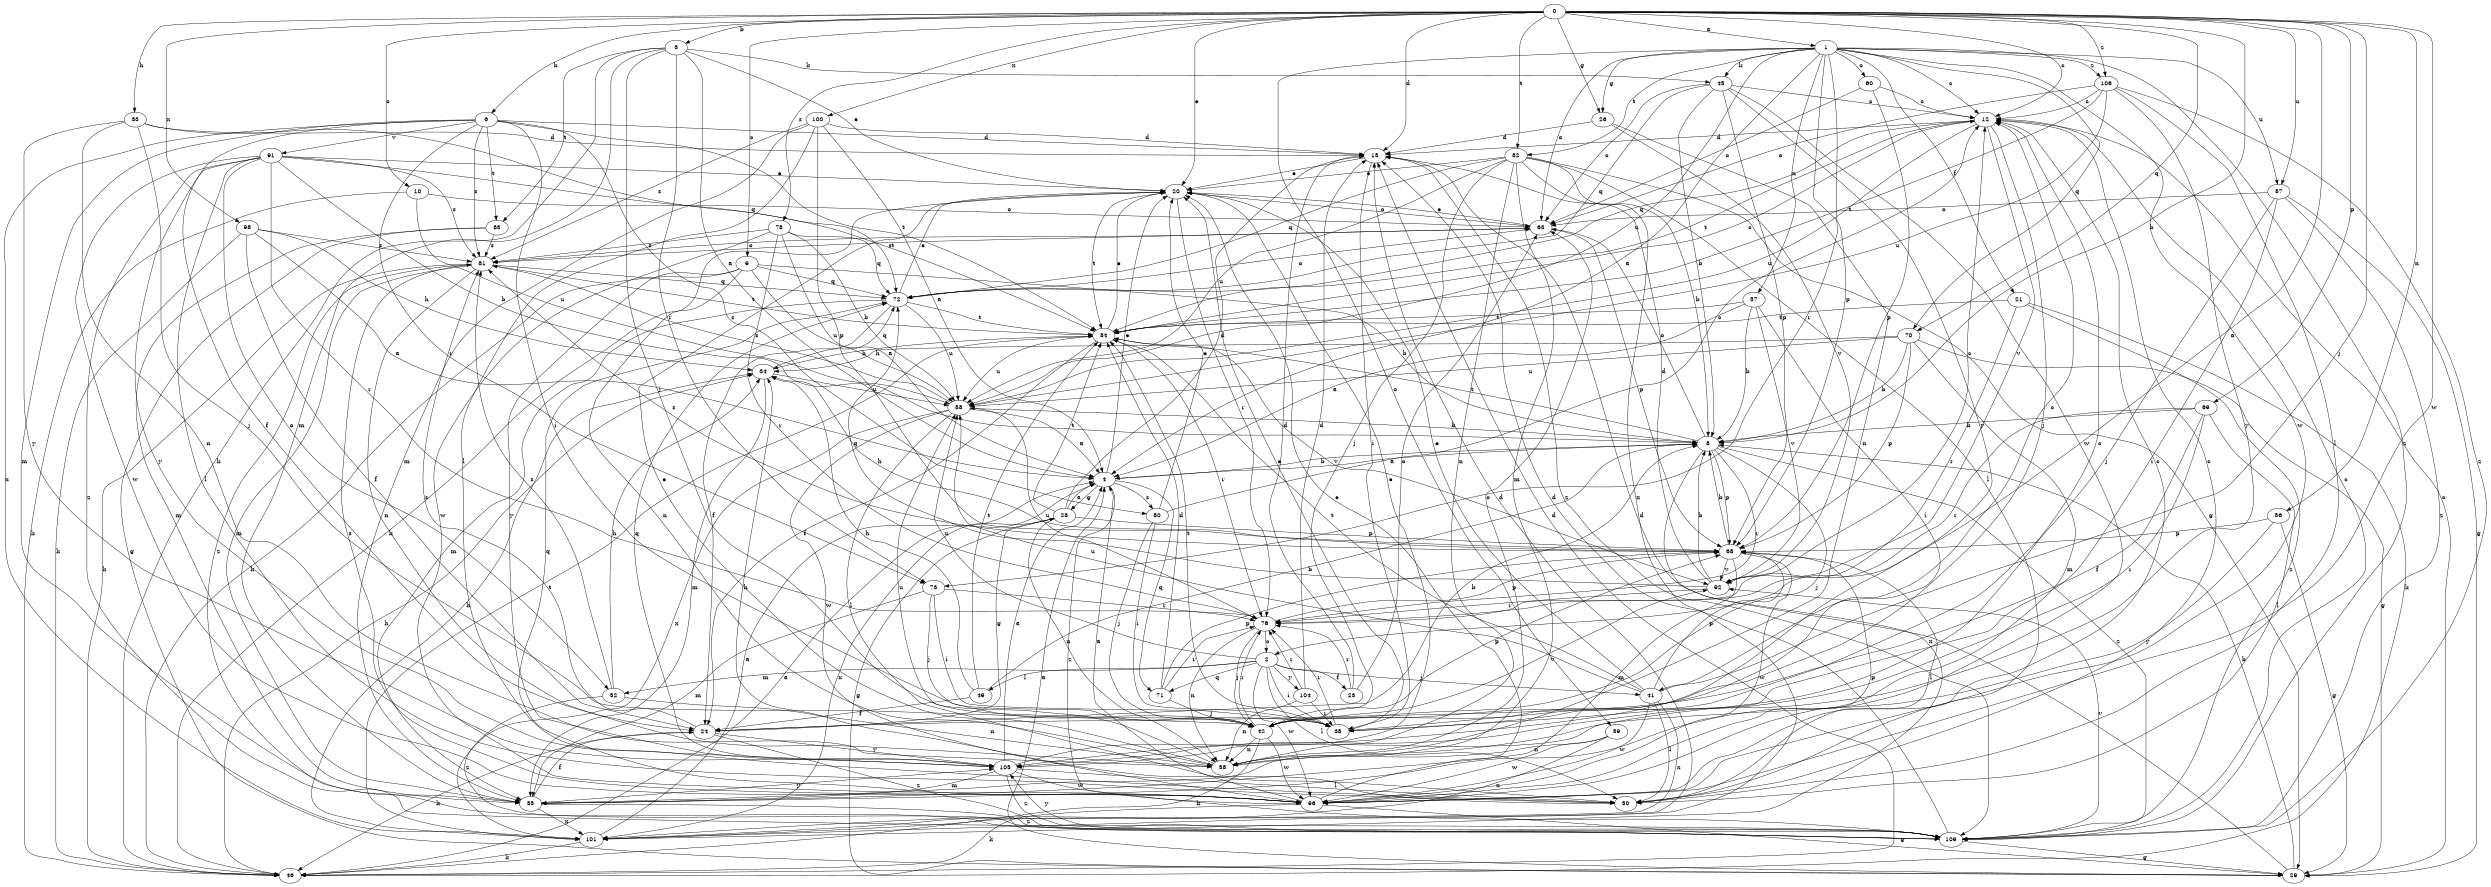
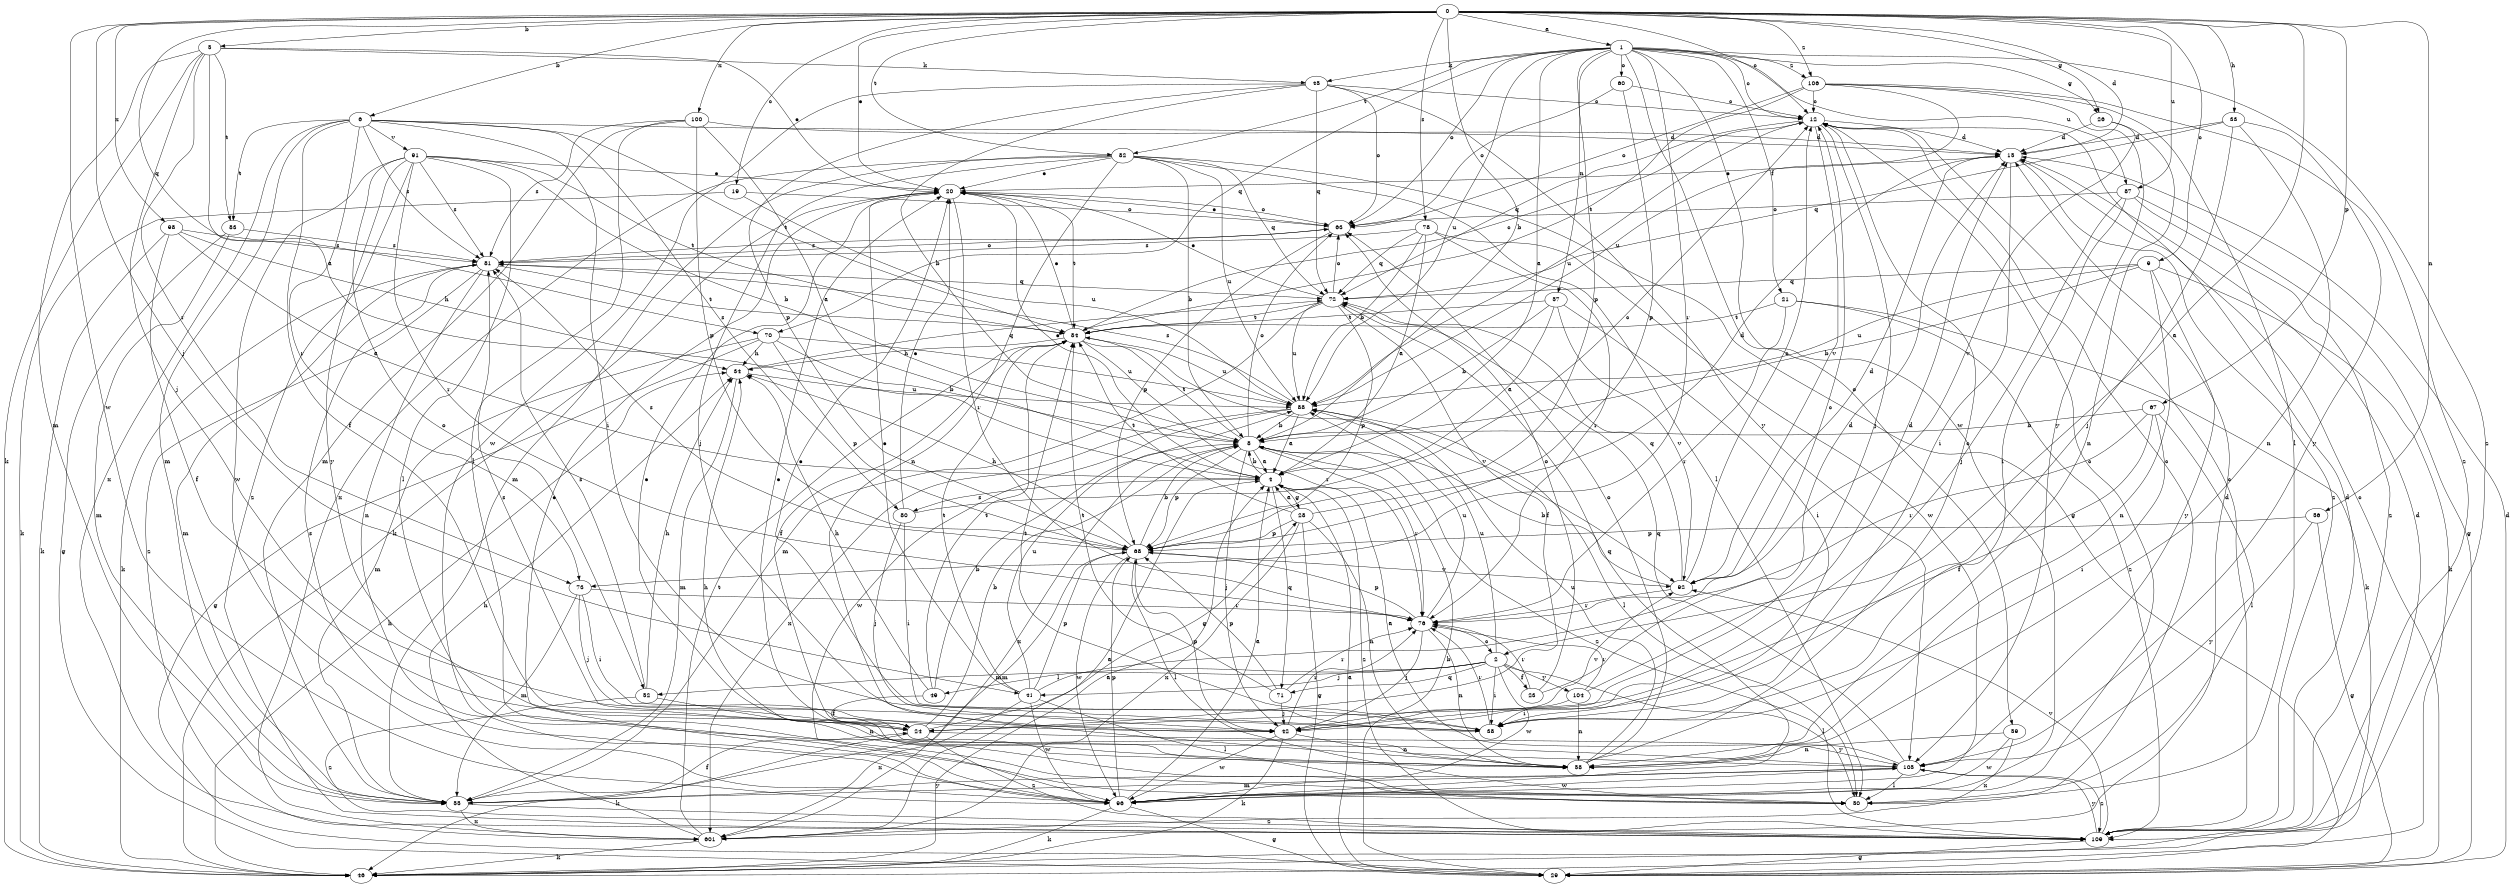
(418, 192) -> (735, 192)
(1554, 256) -> none
(2206, 408) -> (2153, 408)
none -> (1328, 478)
(1181, 516) -> (1083, 516)
(591, 840) -> (710, 840)
